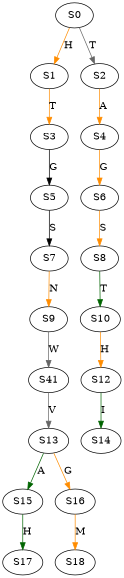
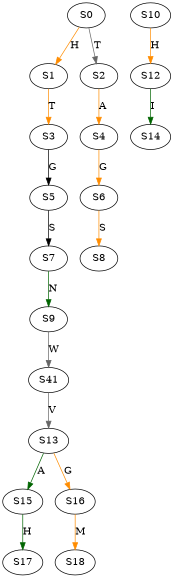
(49, 285) -> (49, 285)
(100, 285) -> none
